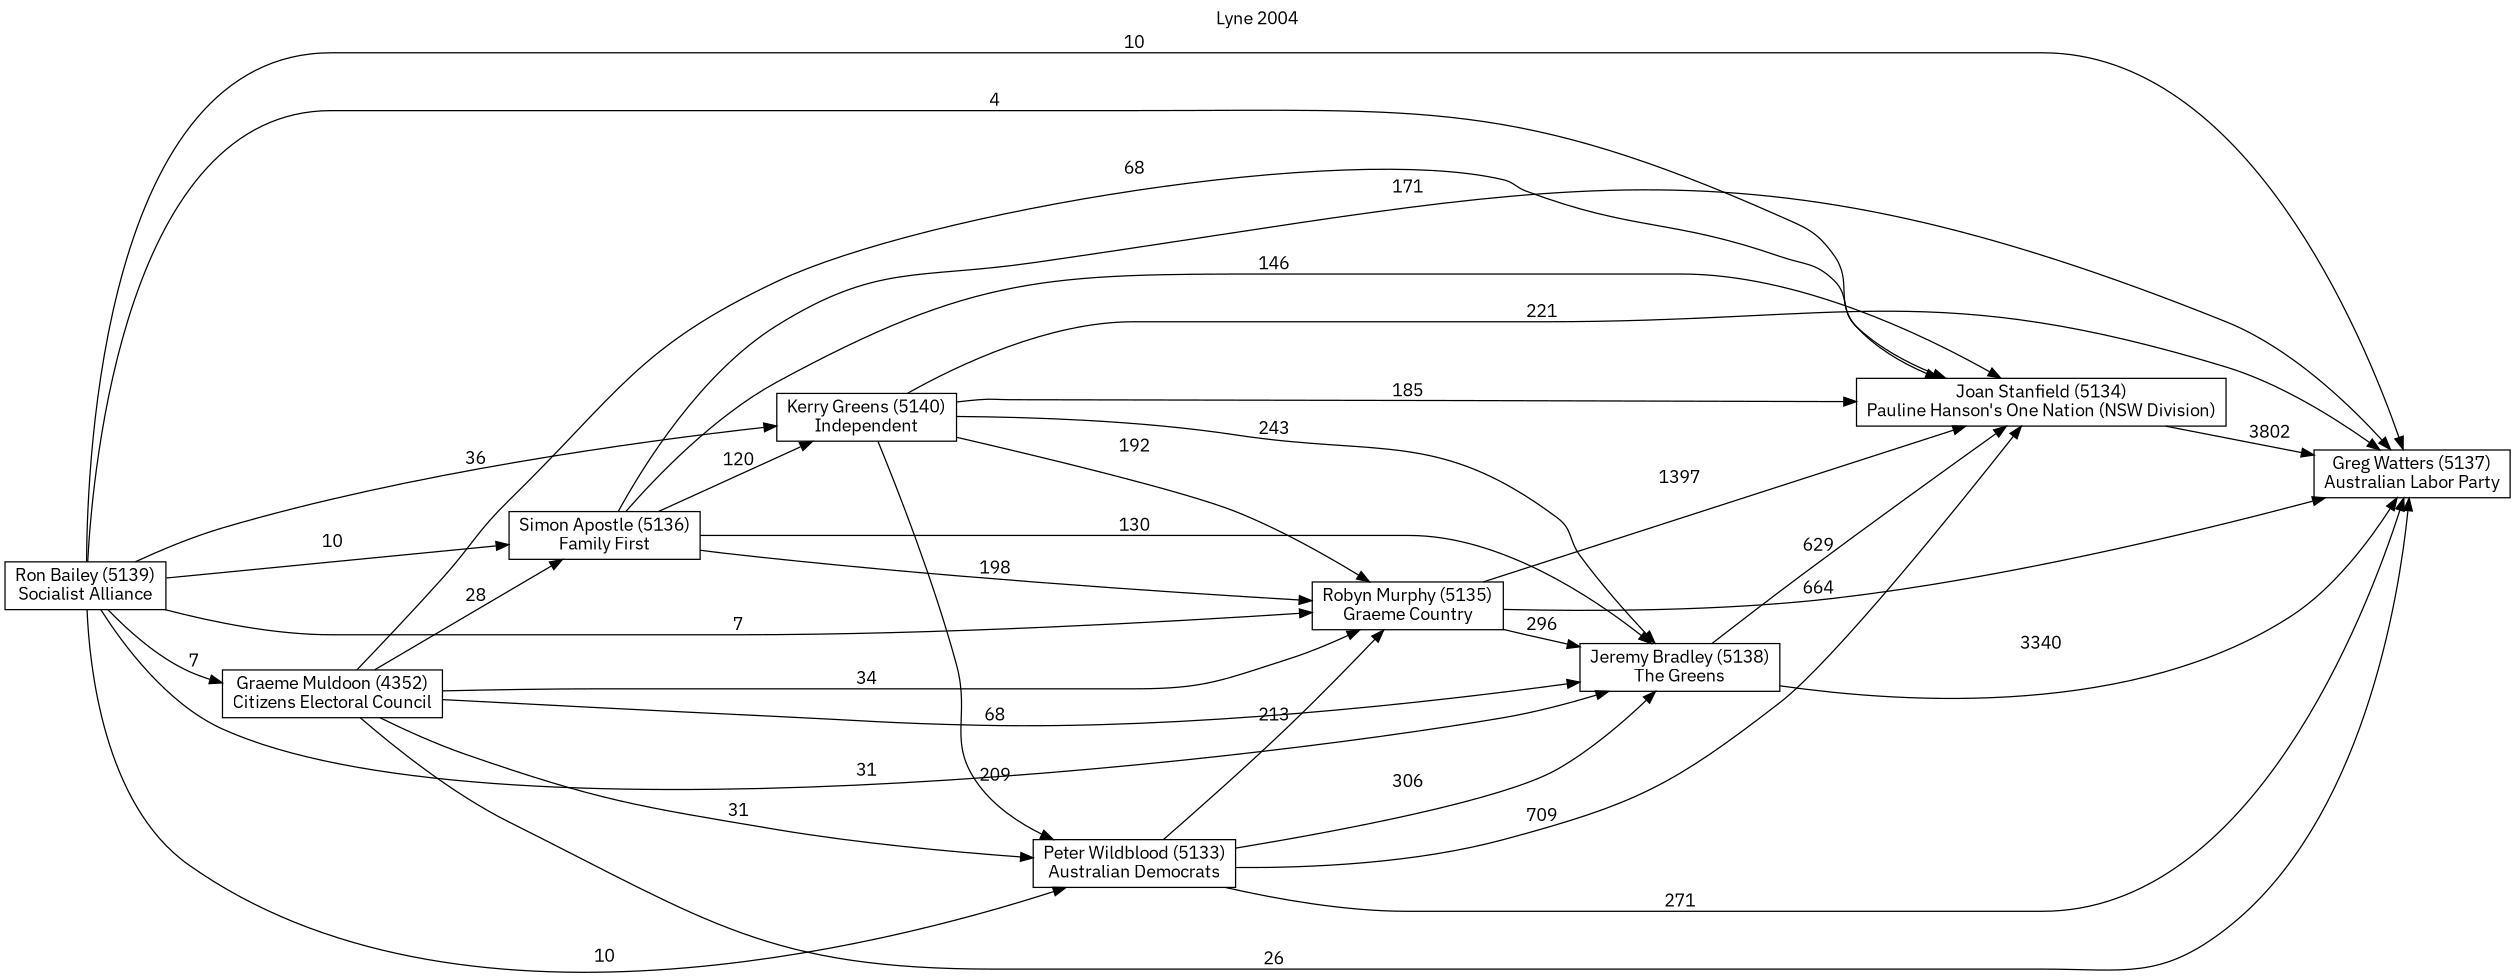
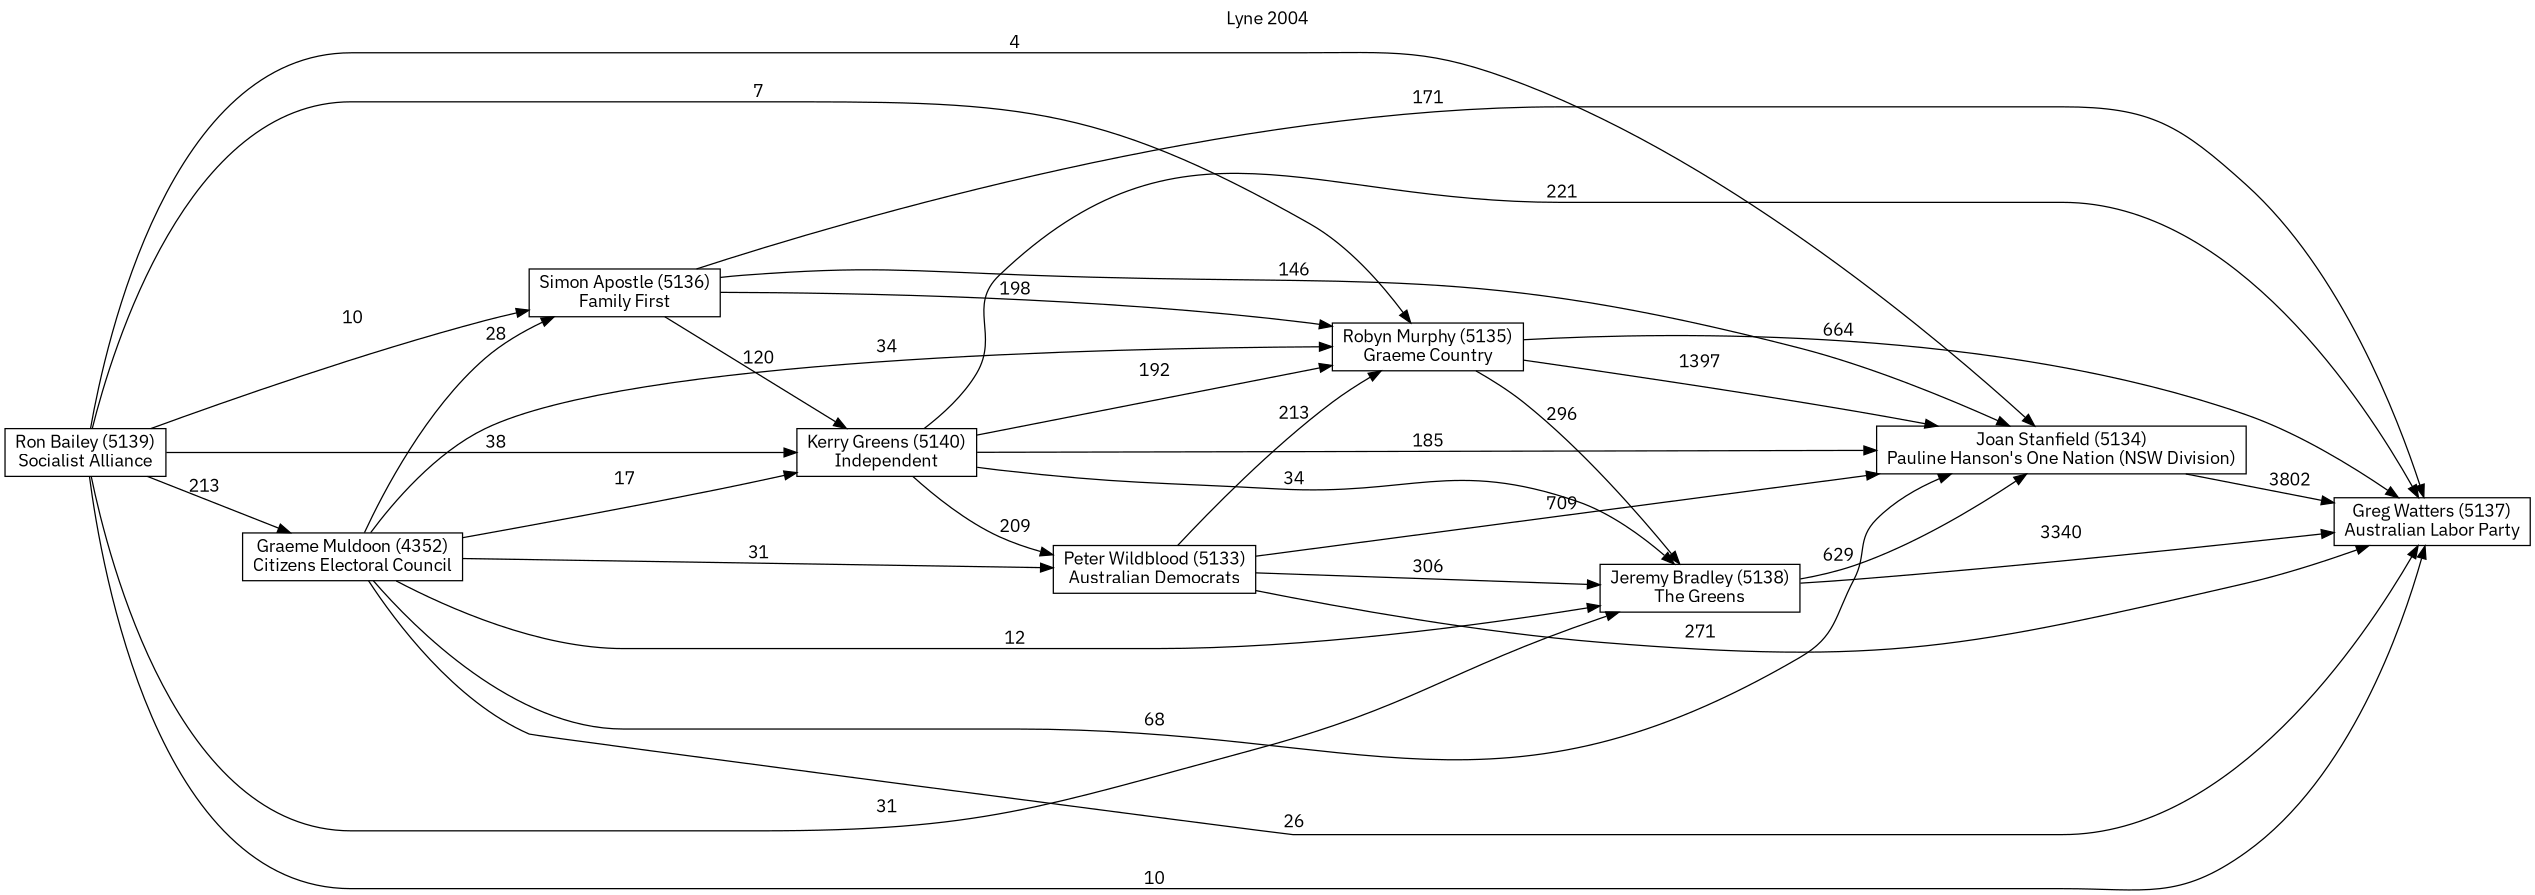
(1274, 429) -> (1294, 480)
(476, 459) -> (496, 443)
none -> (624, 508)
(1183, 535) -> none
(194, 662) -> (204, 487)
(995, 716) -> (1015, 639)
(474, 964) -> none
